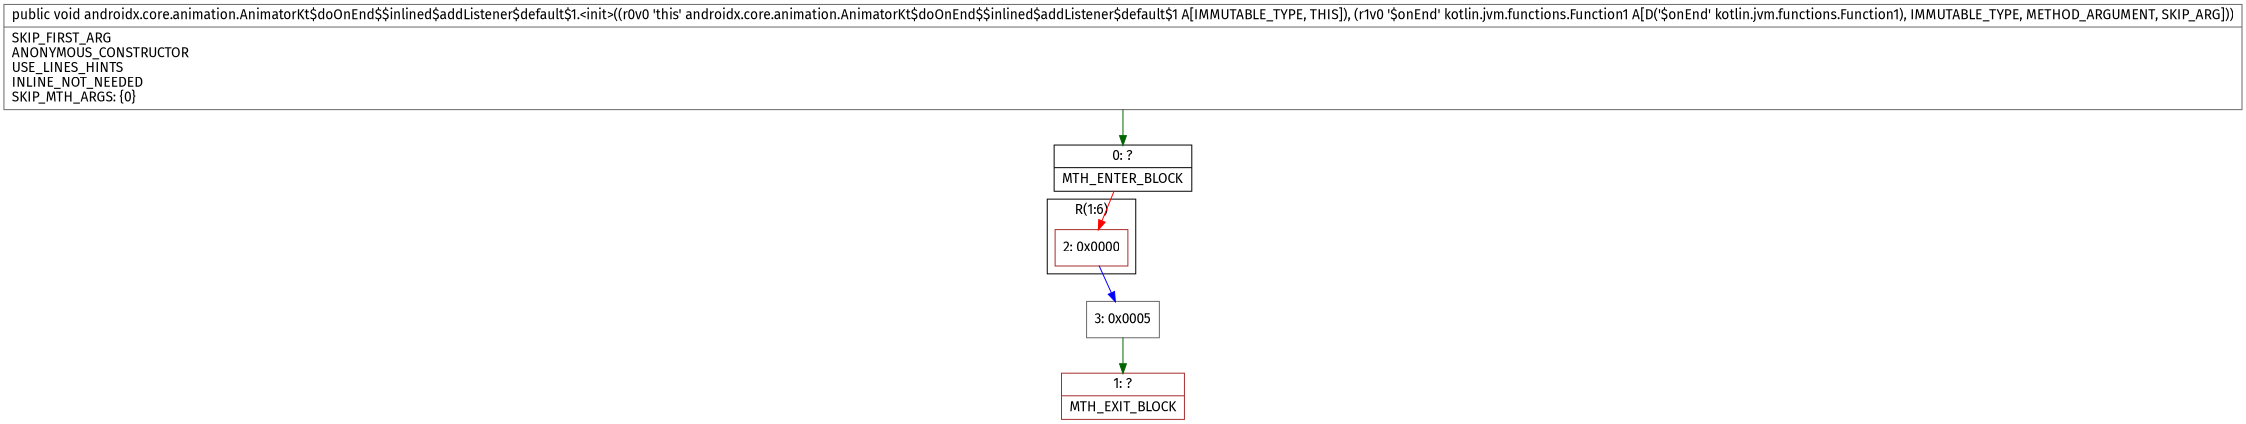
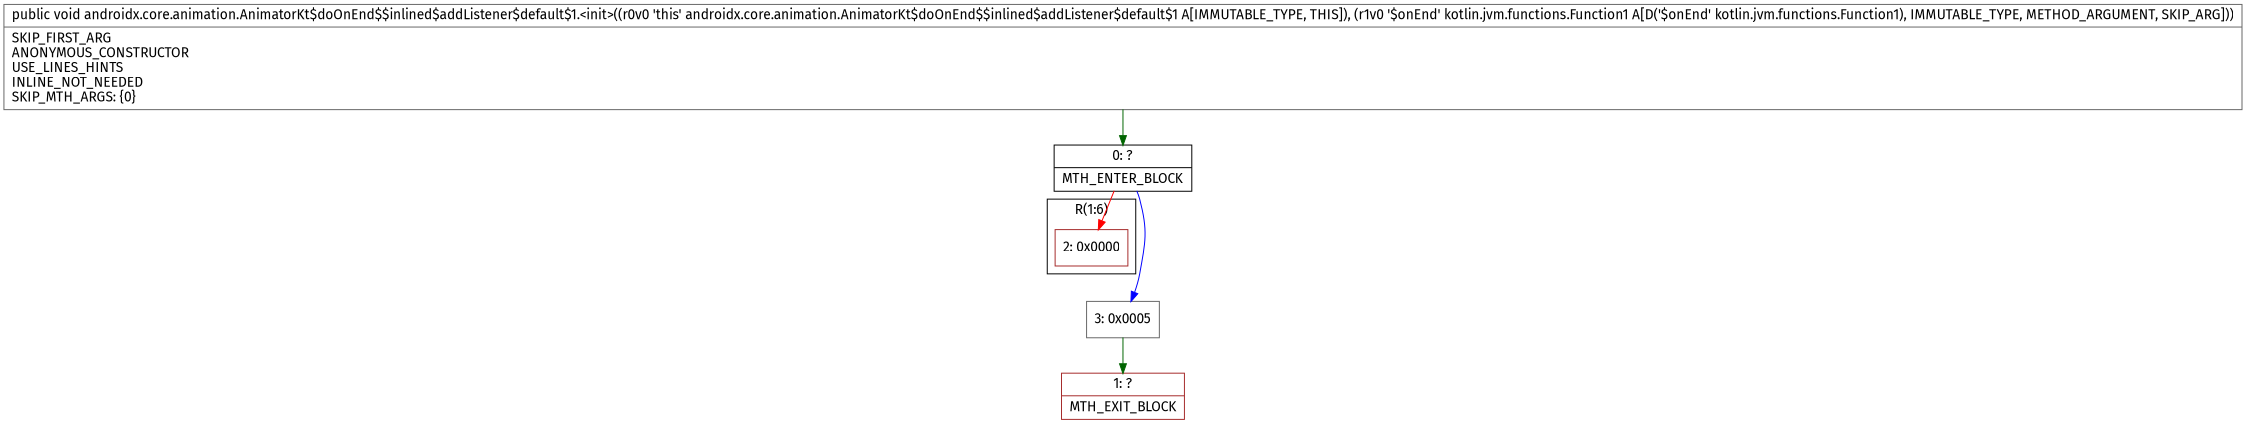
(1106, 280) -> (1145, 242)
